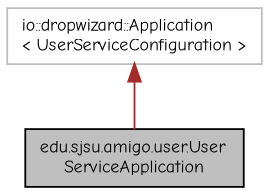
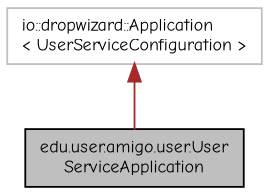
(135, 158) -> (135, 158)
